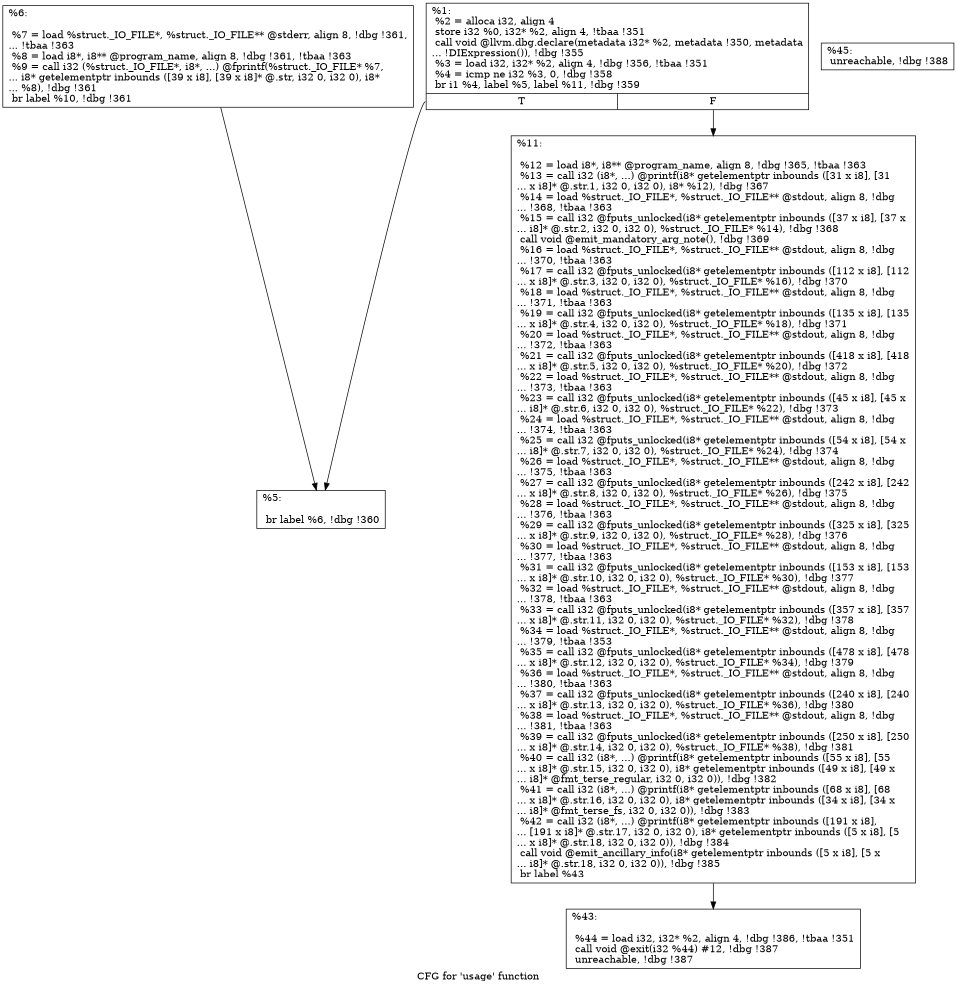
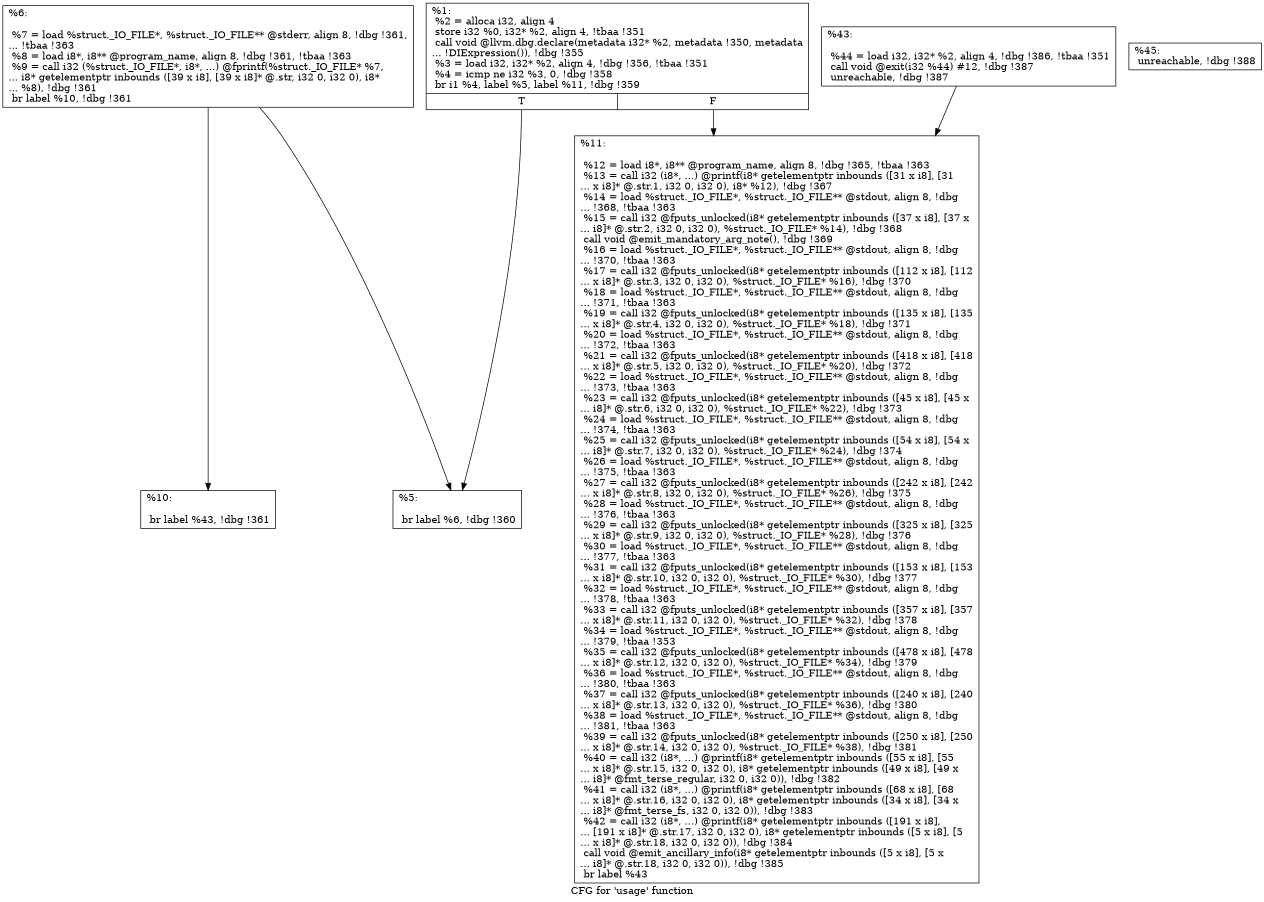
none -> (208, 509)
(713, 892) -> (947, 108)
